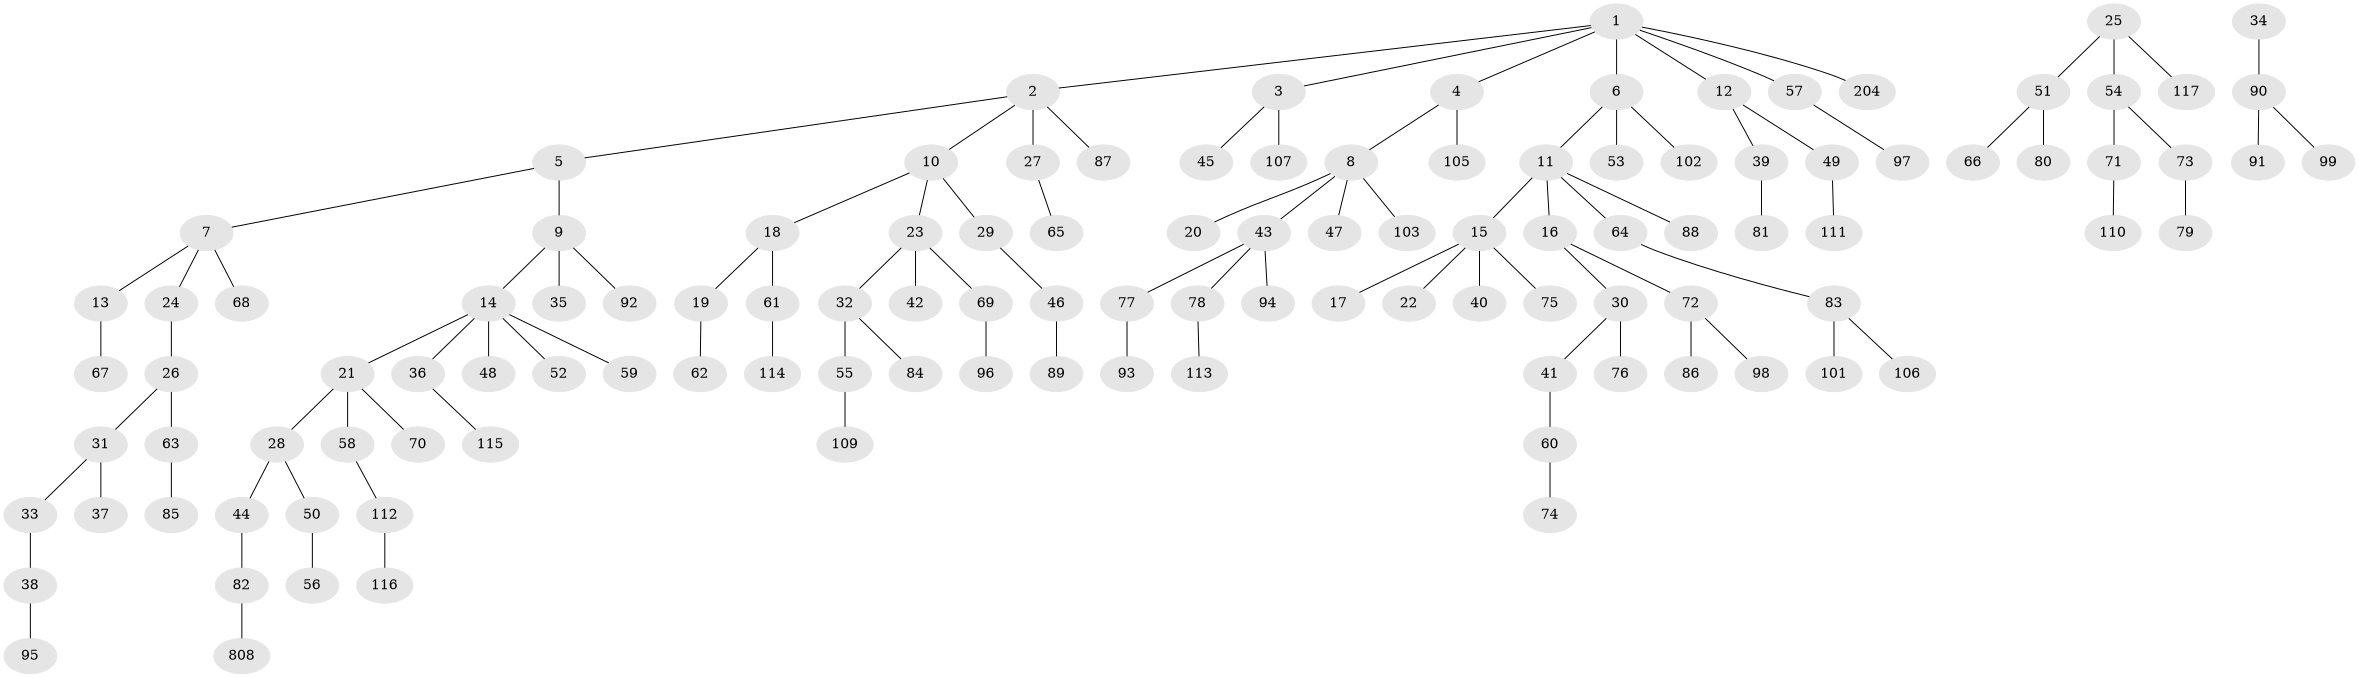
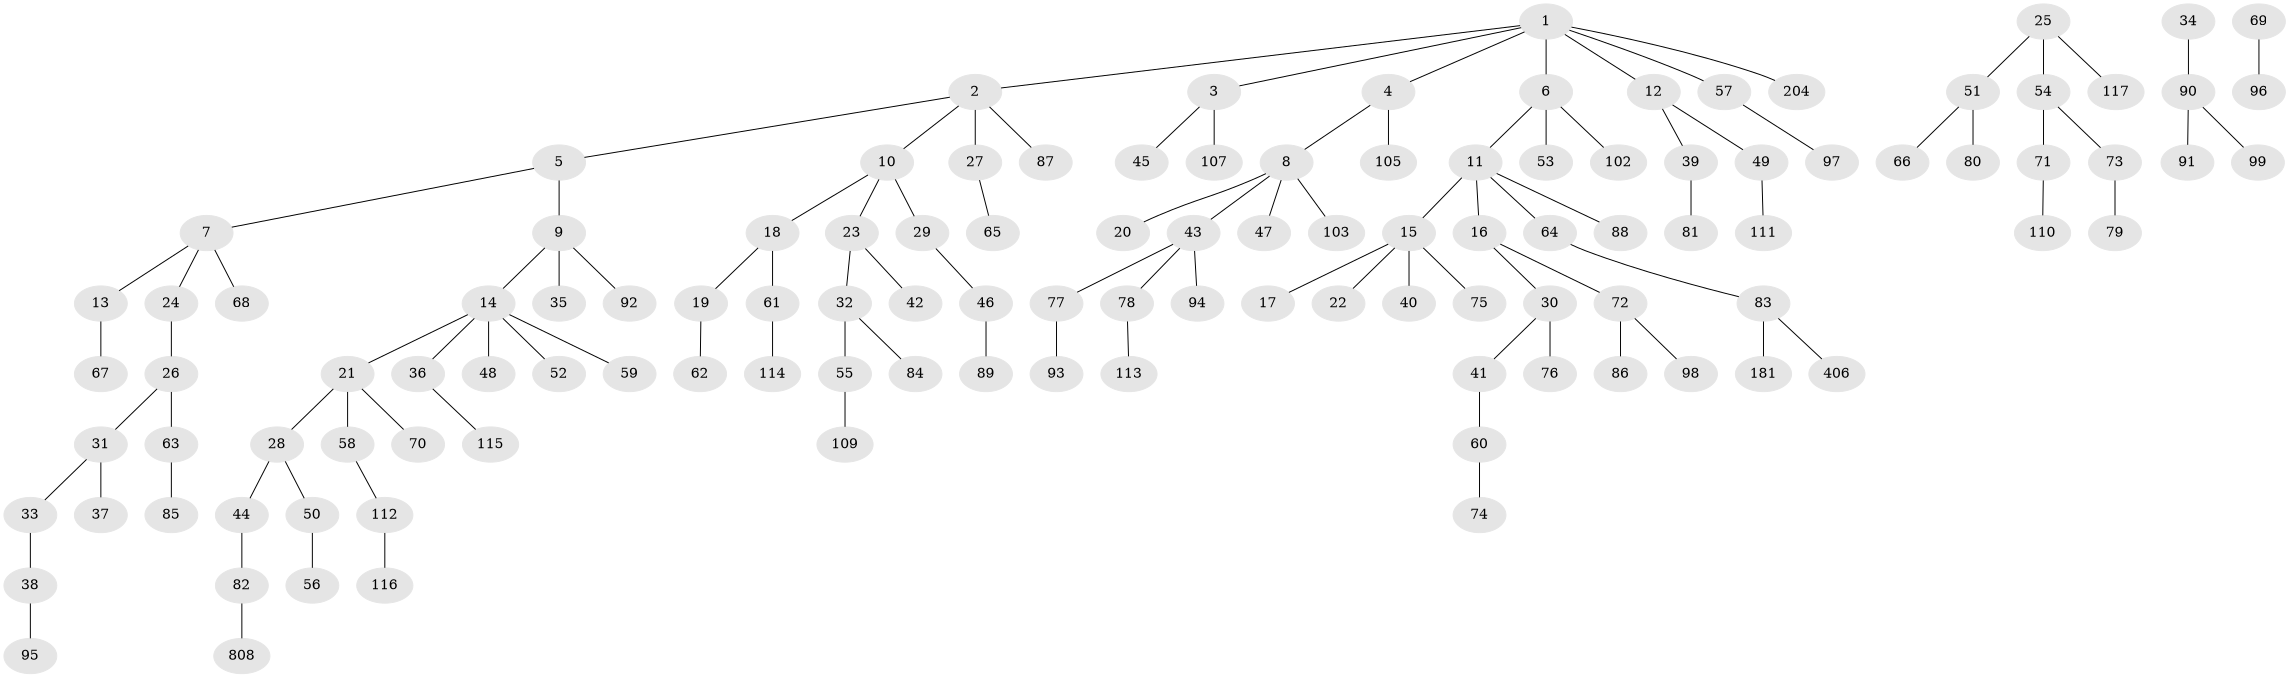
(951, 268) -> none
(1834, 374) -> (1763, 374)
(1907, 374) -> (1837, 374)
